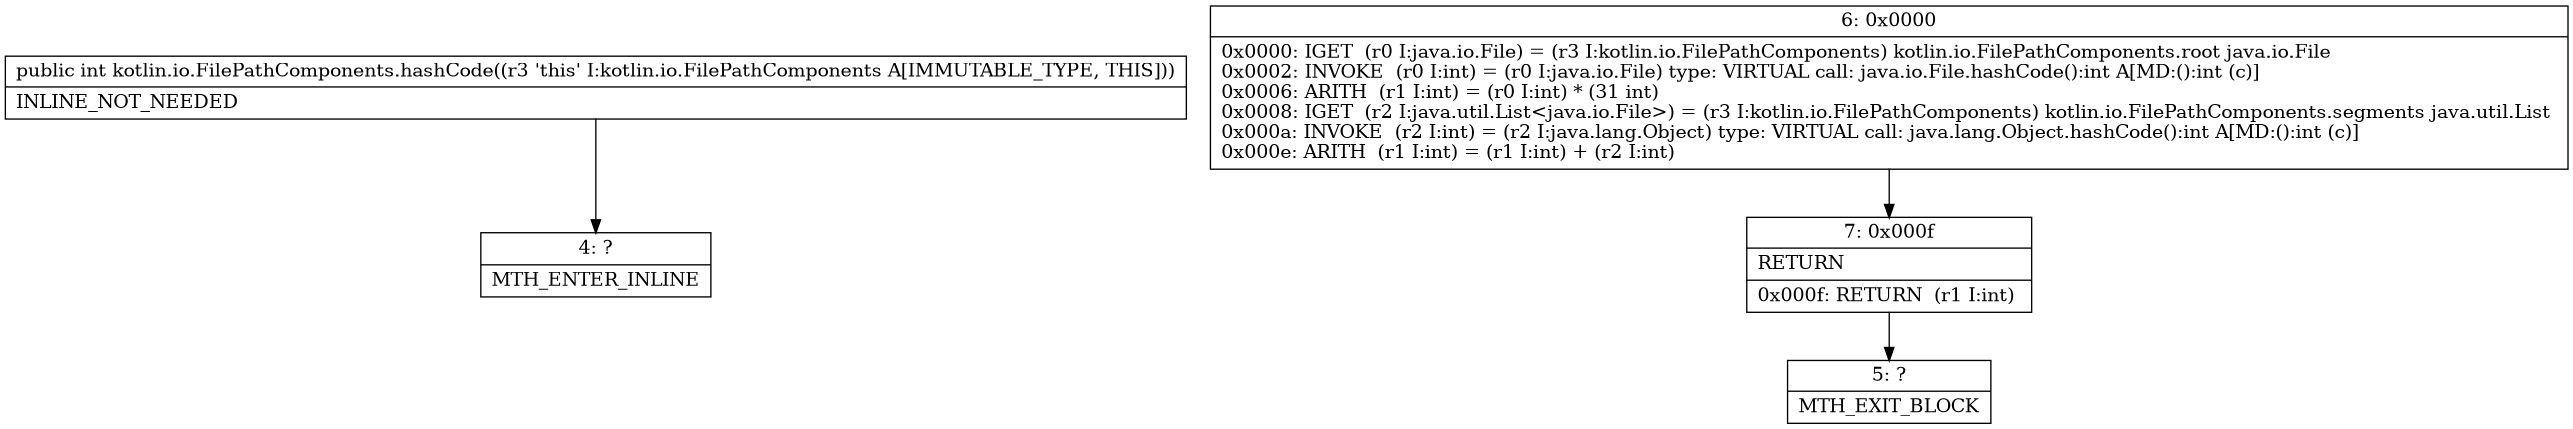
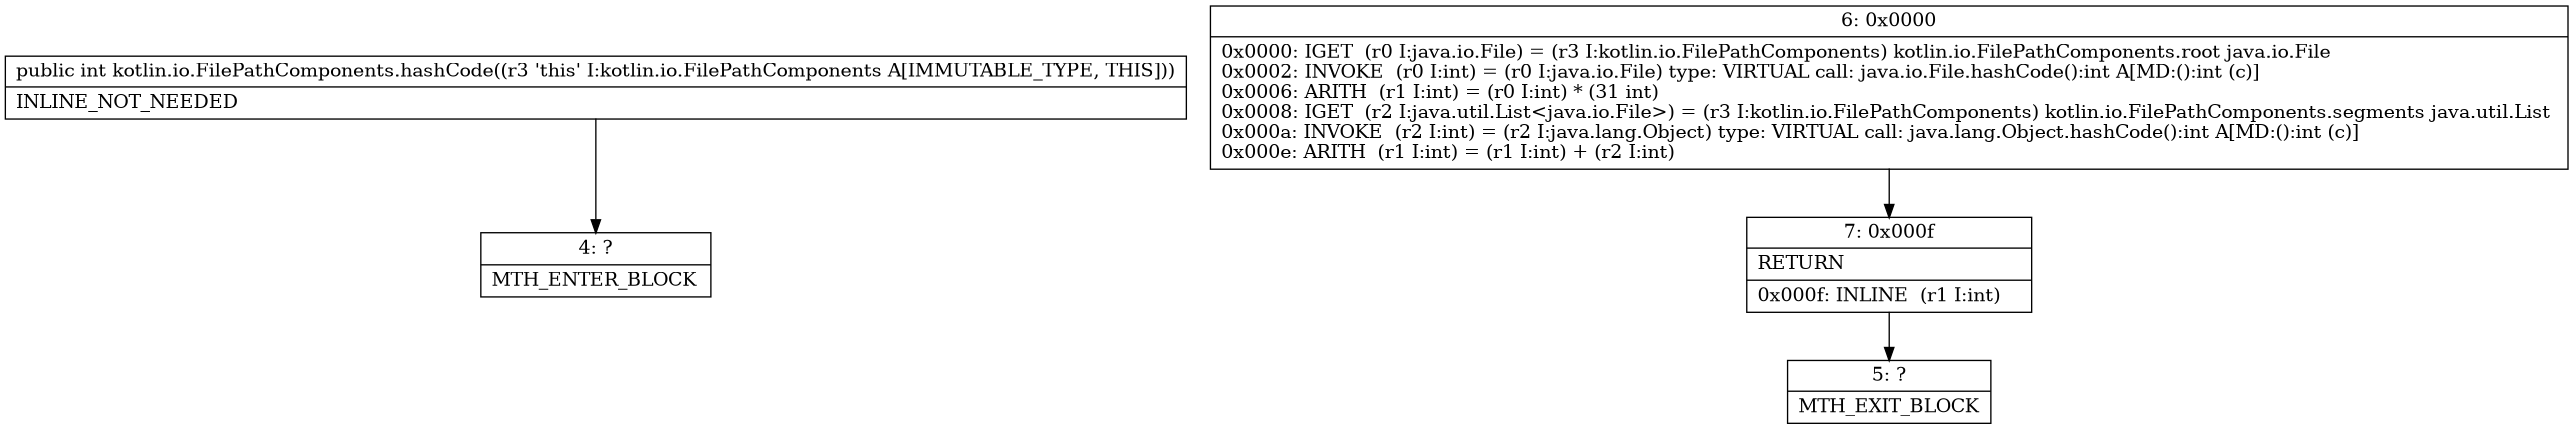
(596, 280) -> (595, 280)
(1889, 296) -> (1883, 296)
